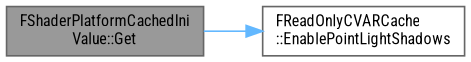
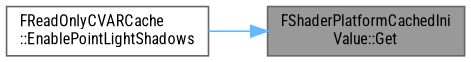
(225, 31) -> (230, 31)
